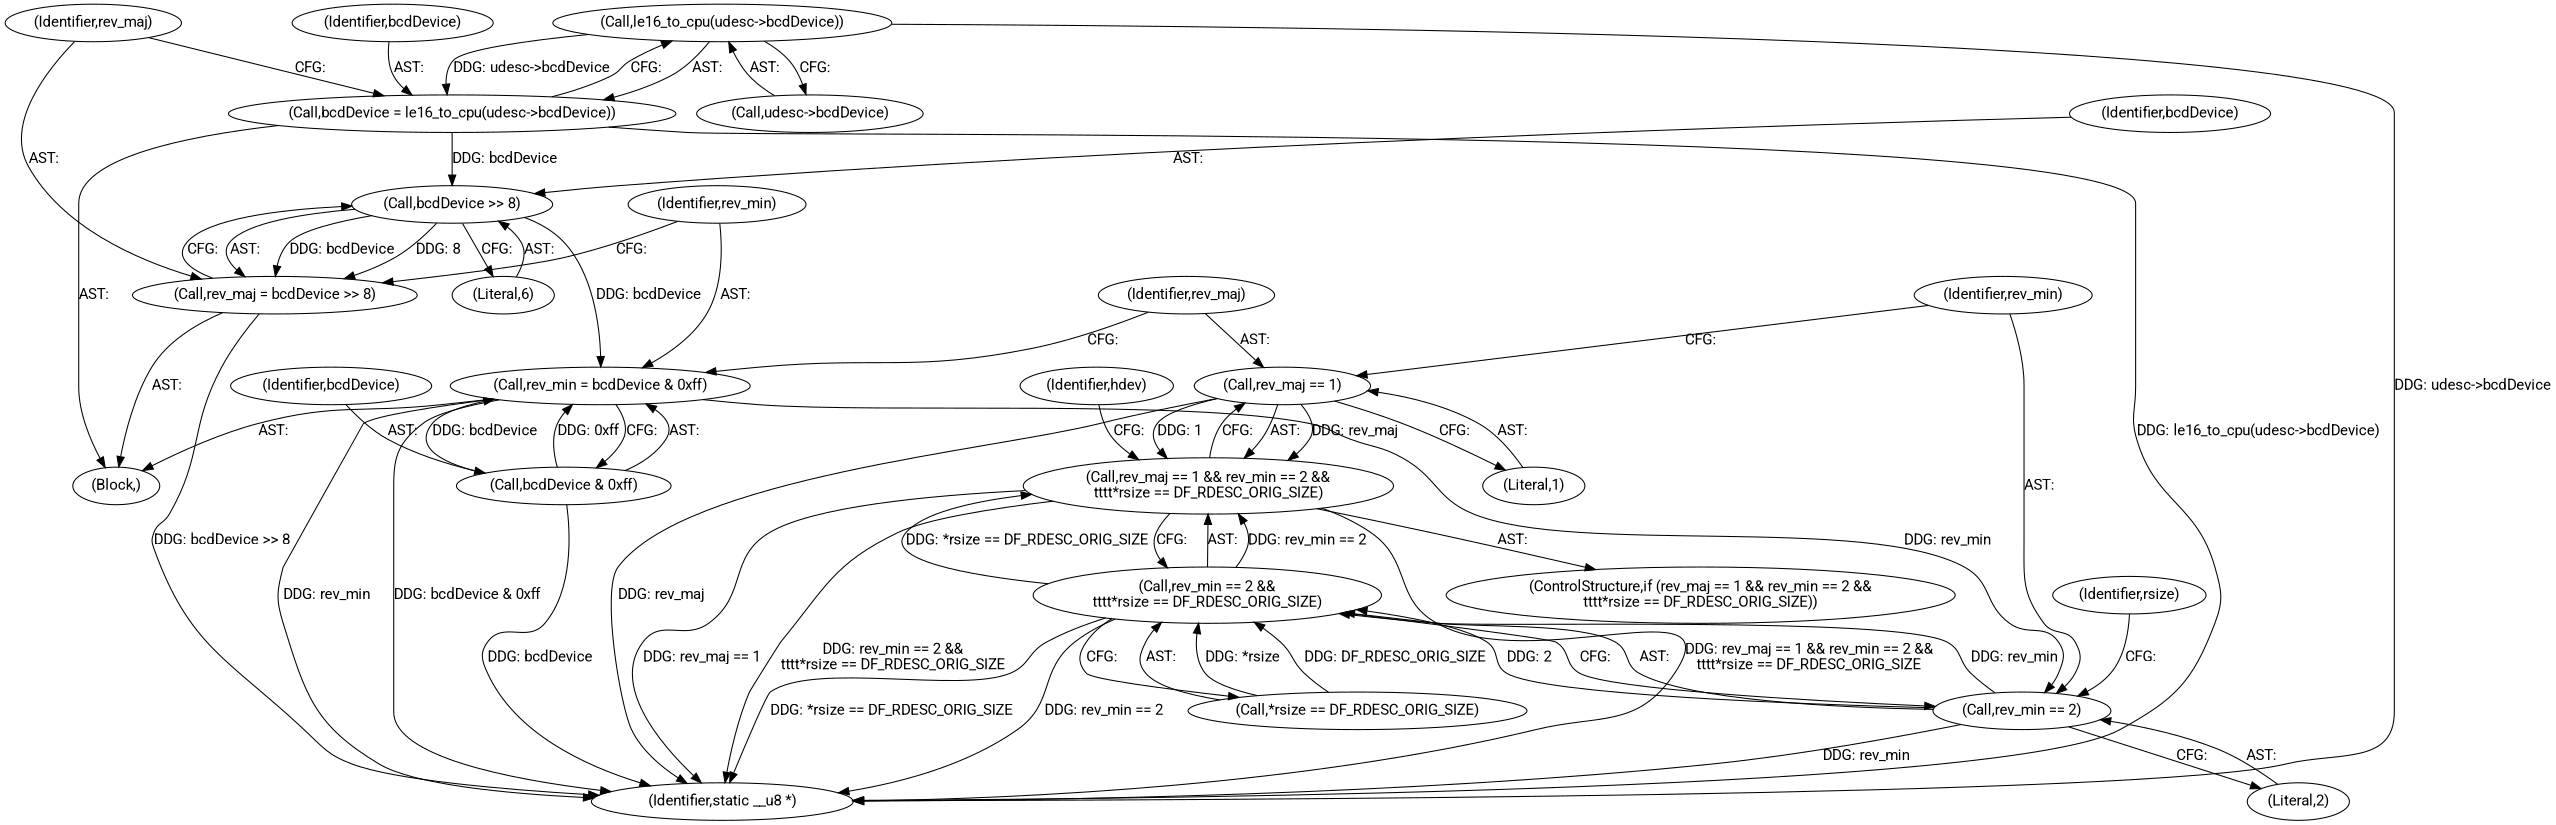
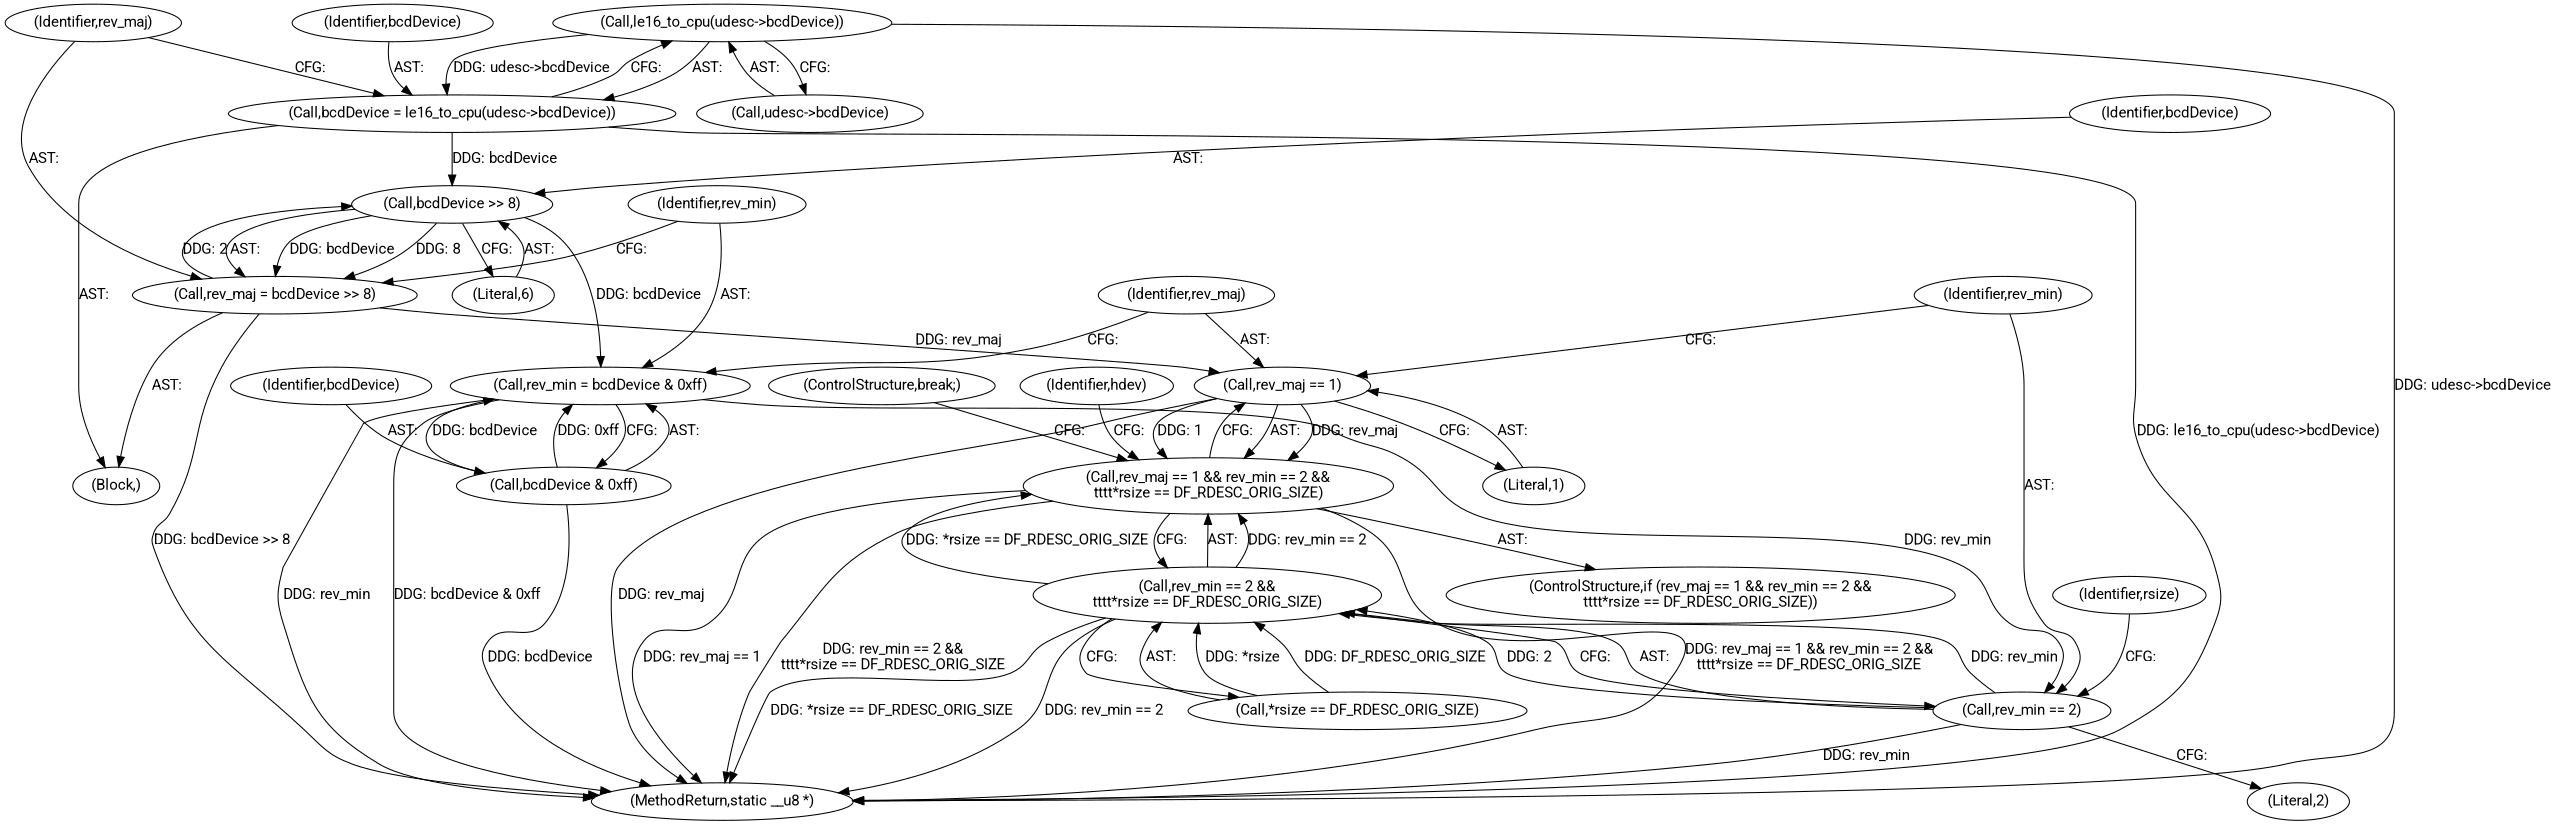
(205, 250) -> (205, 250)
none -> (795, 339)
none -> (882, 386)
(318, 412) -> none
(2198, 742) -> none
(722, 802) -> (722, 802)
